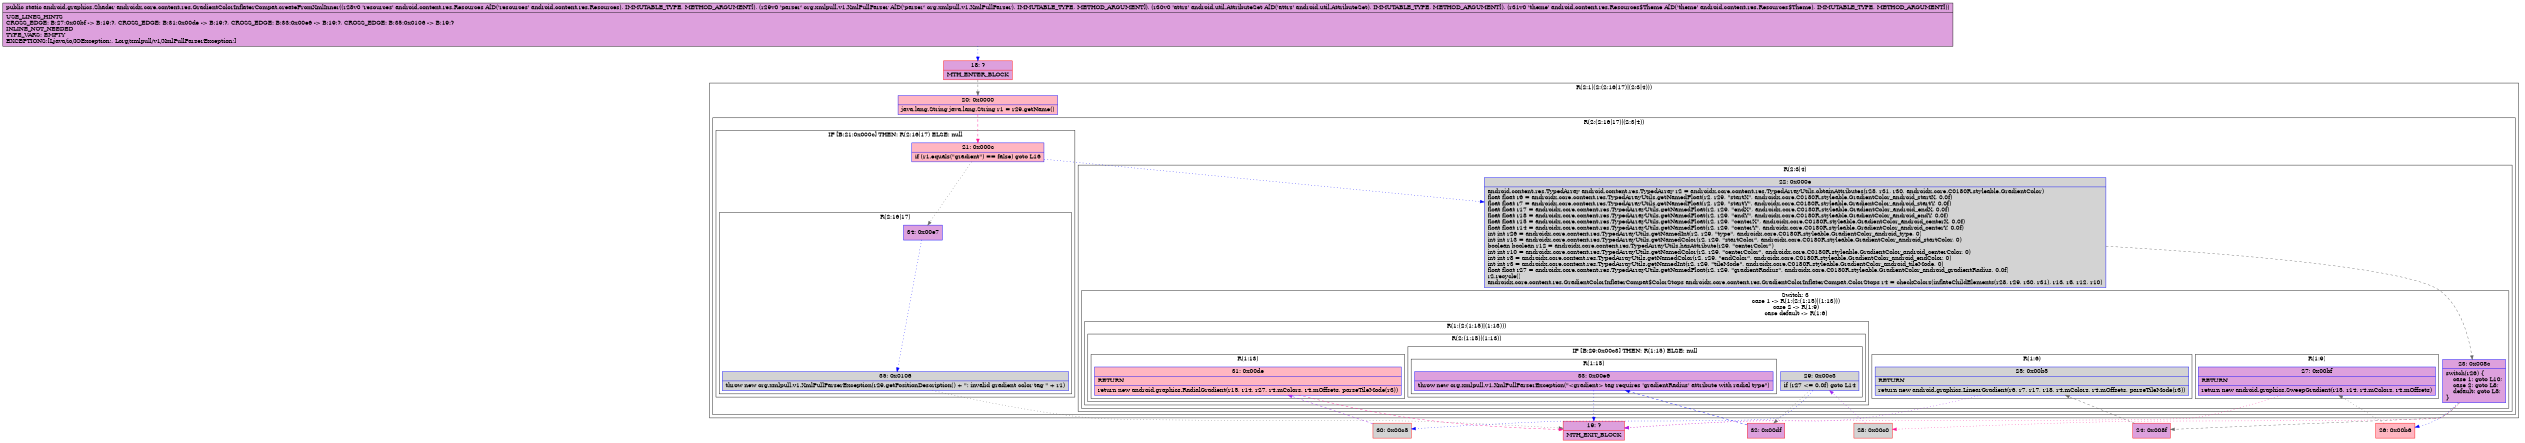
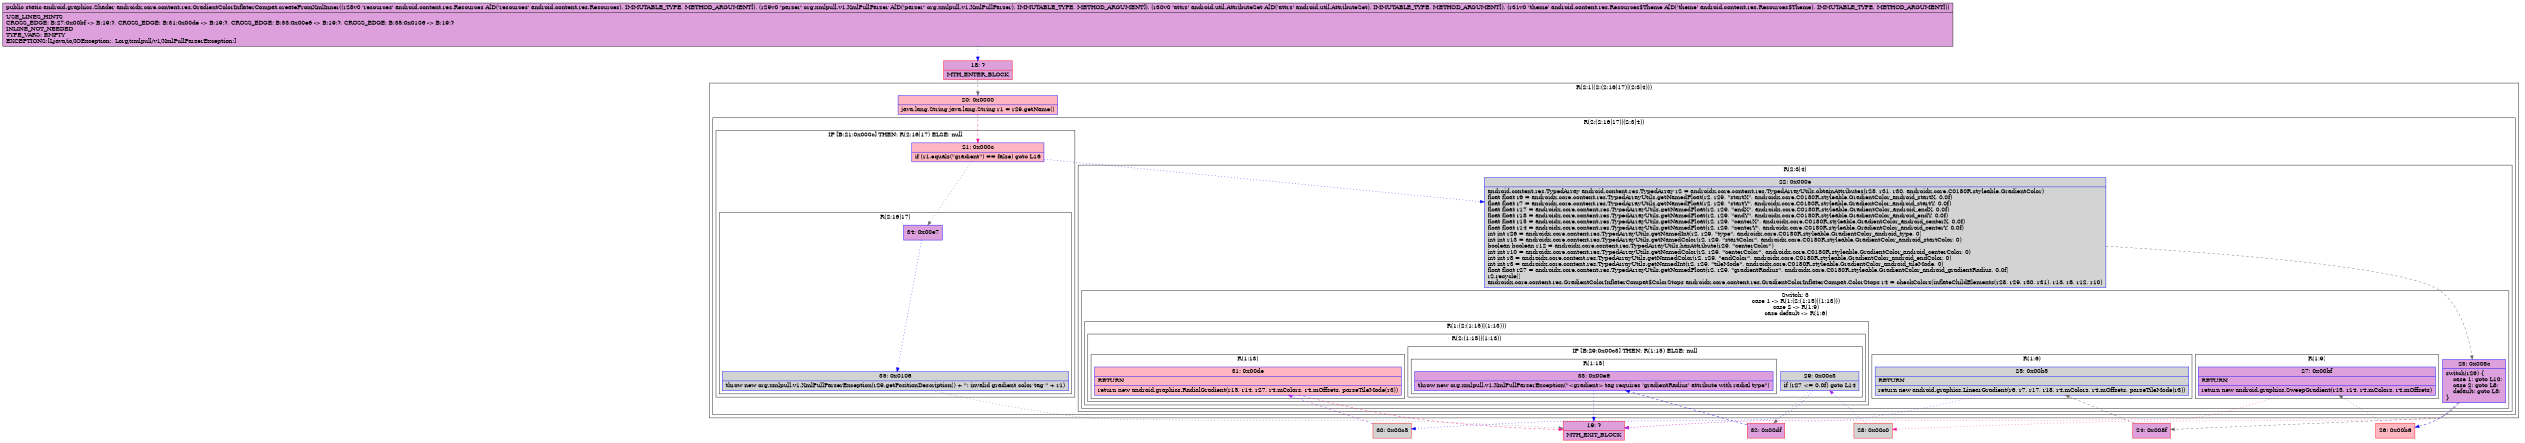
(2434, 421) -> (2434, 421)
